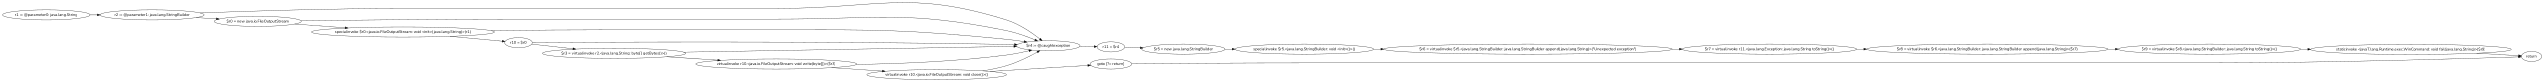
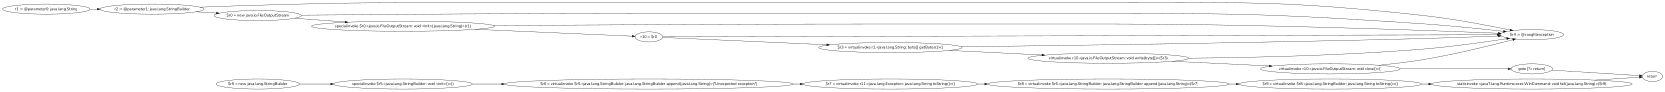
(1111, 47) -> none
